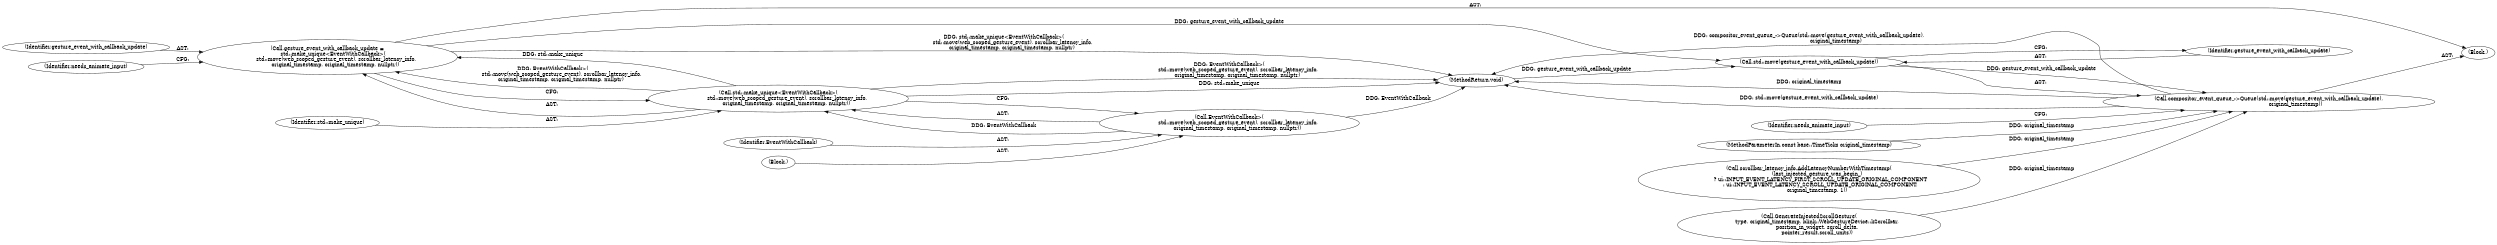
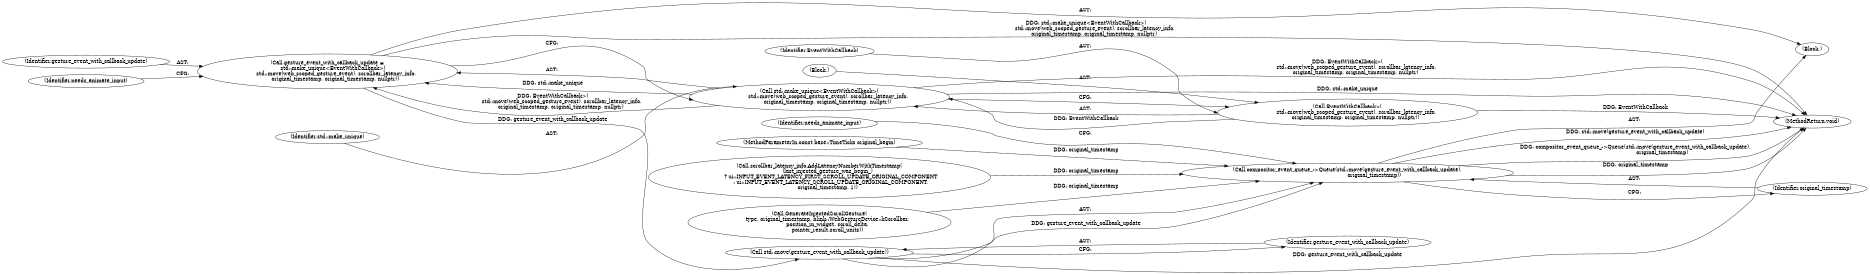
(1622, 73) -> (1366, 269)
(1809, 146) -> (820, 143)
none -> (1812, 189)
